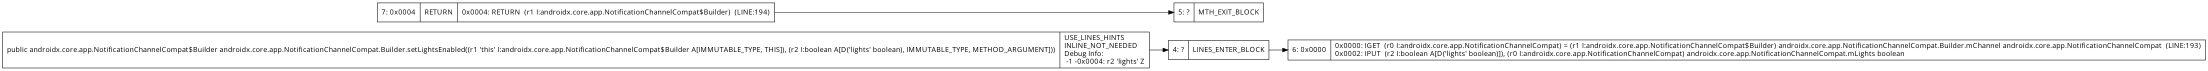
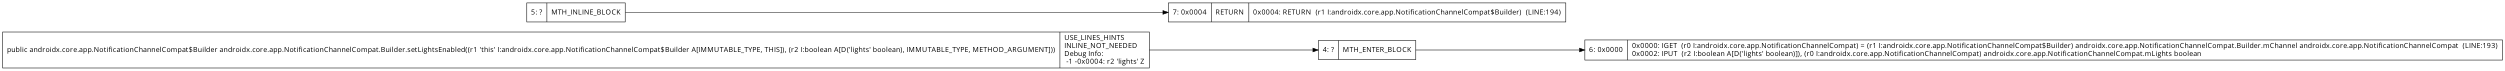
(972, 12) -> (894, 12)
(1229, 12) -> (586, 12)
(1229, 50) -> (1377, 50)
